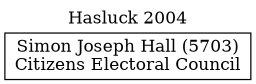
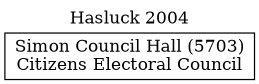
(128, 56) -> (130, 56)
